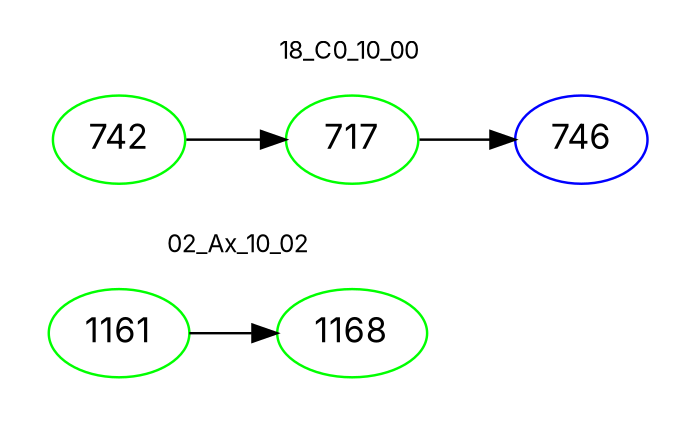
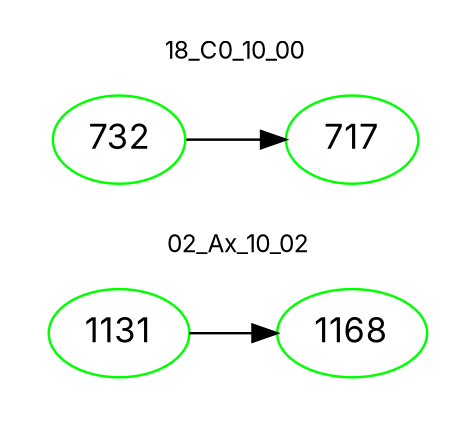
(119, 140) -> (119, 140)
(581, 140) -> none
(119, 333) -> (119, 333)
